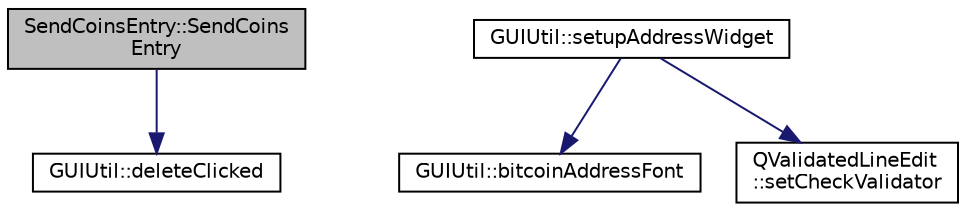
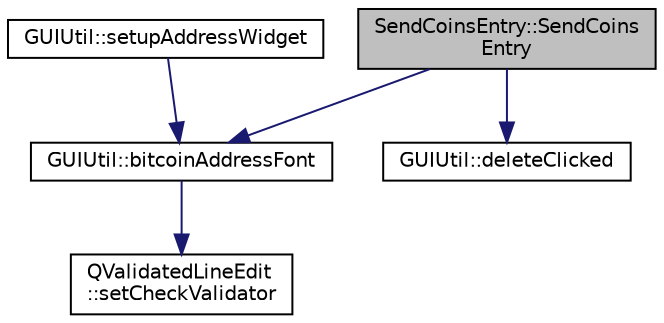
(722, 95) -> (182, 207)
none -> (339, 102)
